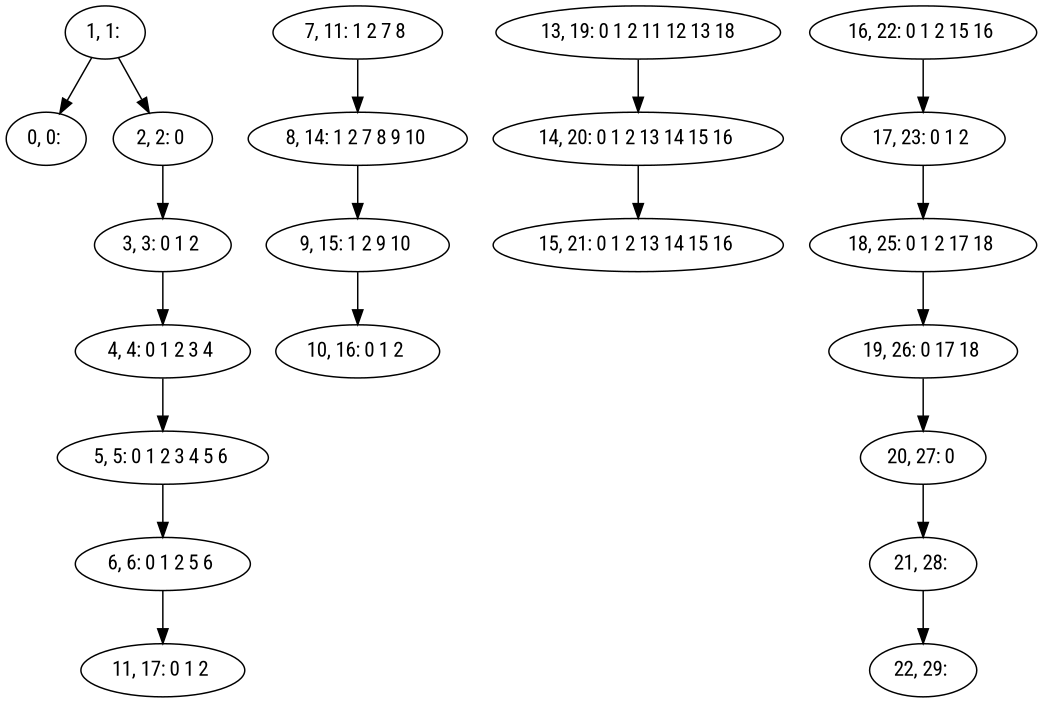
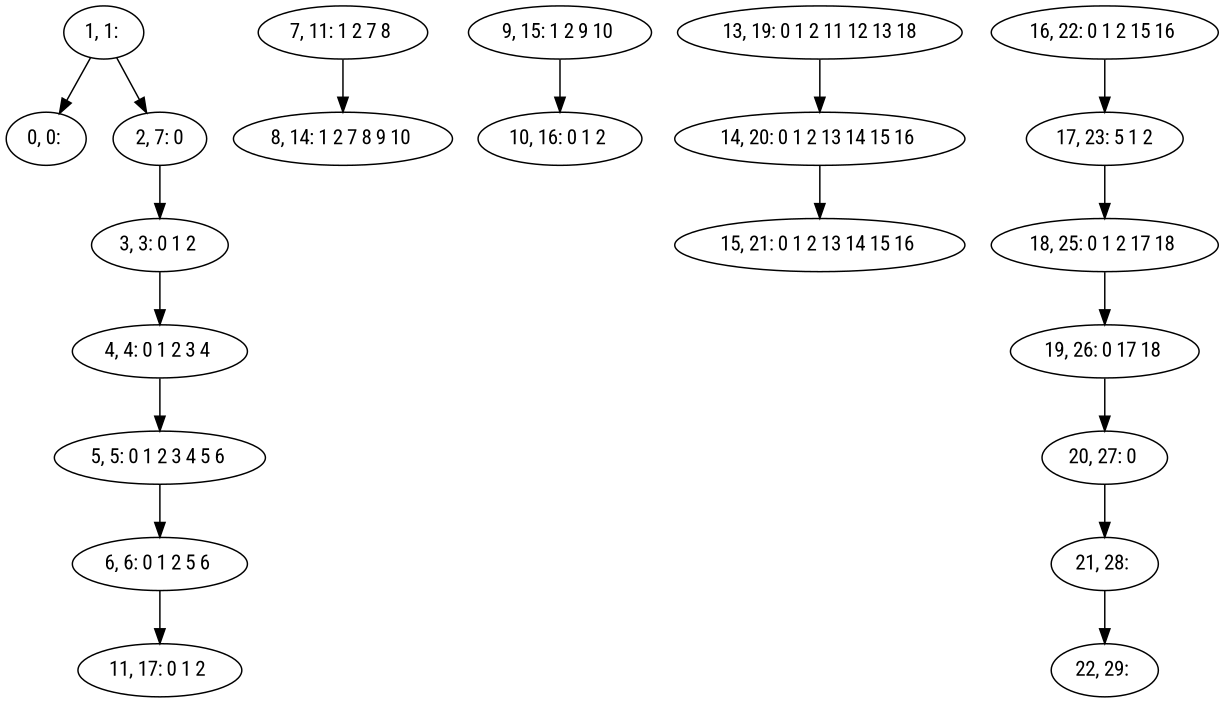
(163, 139) -> (160, 139)
(923, 139) -> (1105, 139)
(358, 185) -> none
